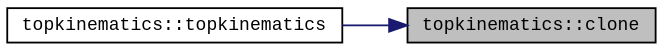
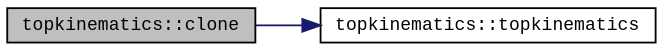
(366, 25) -> (279, 25)
